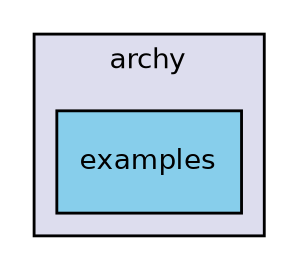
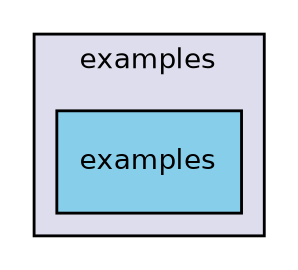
(149, 61) -> (149, 61)
